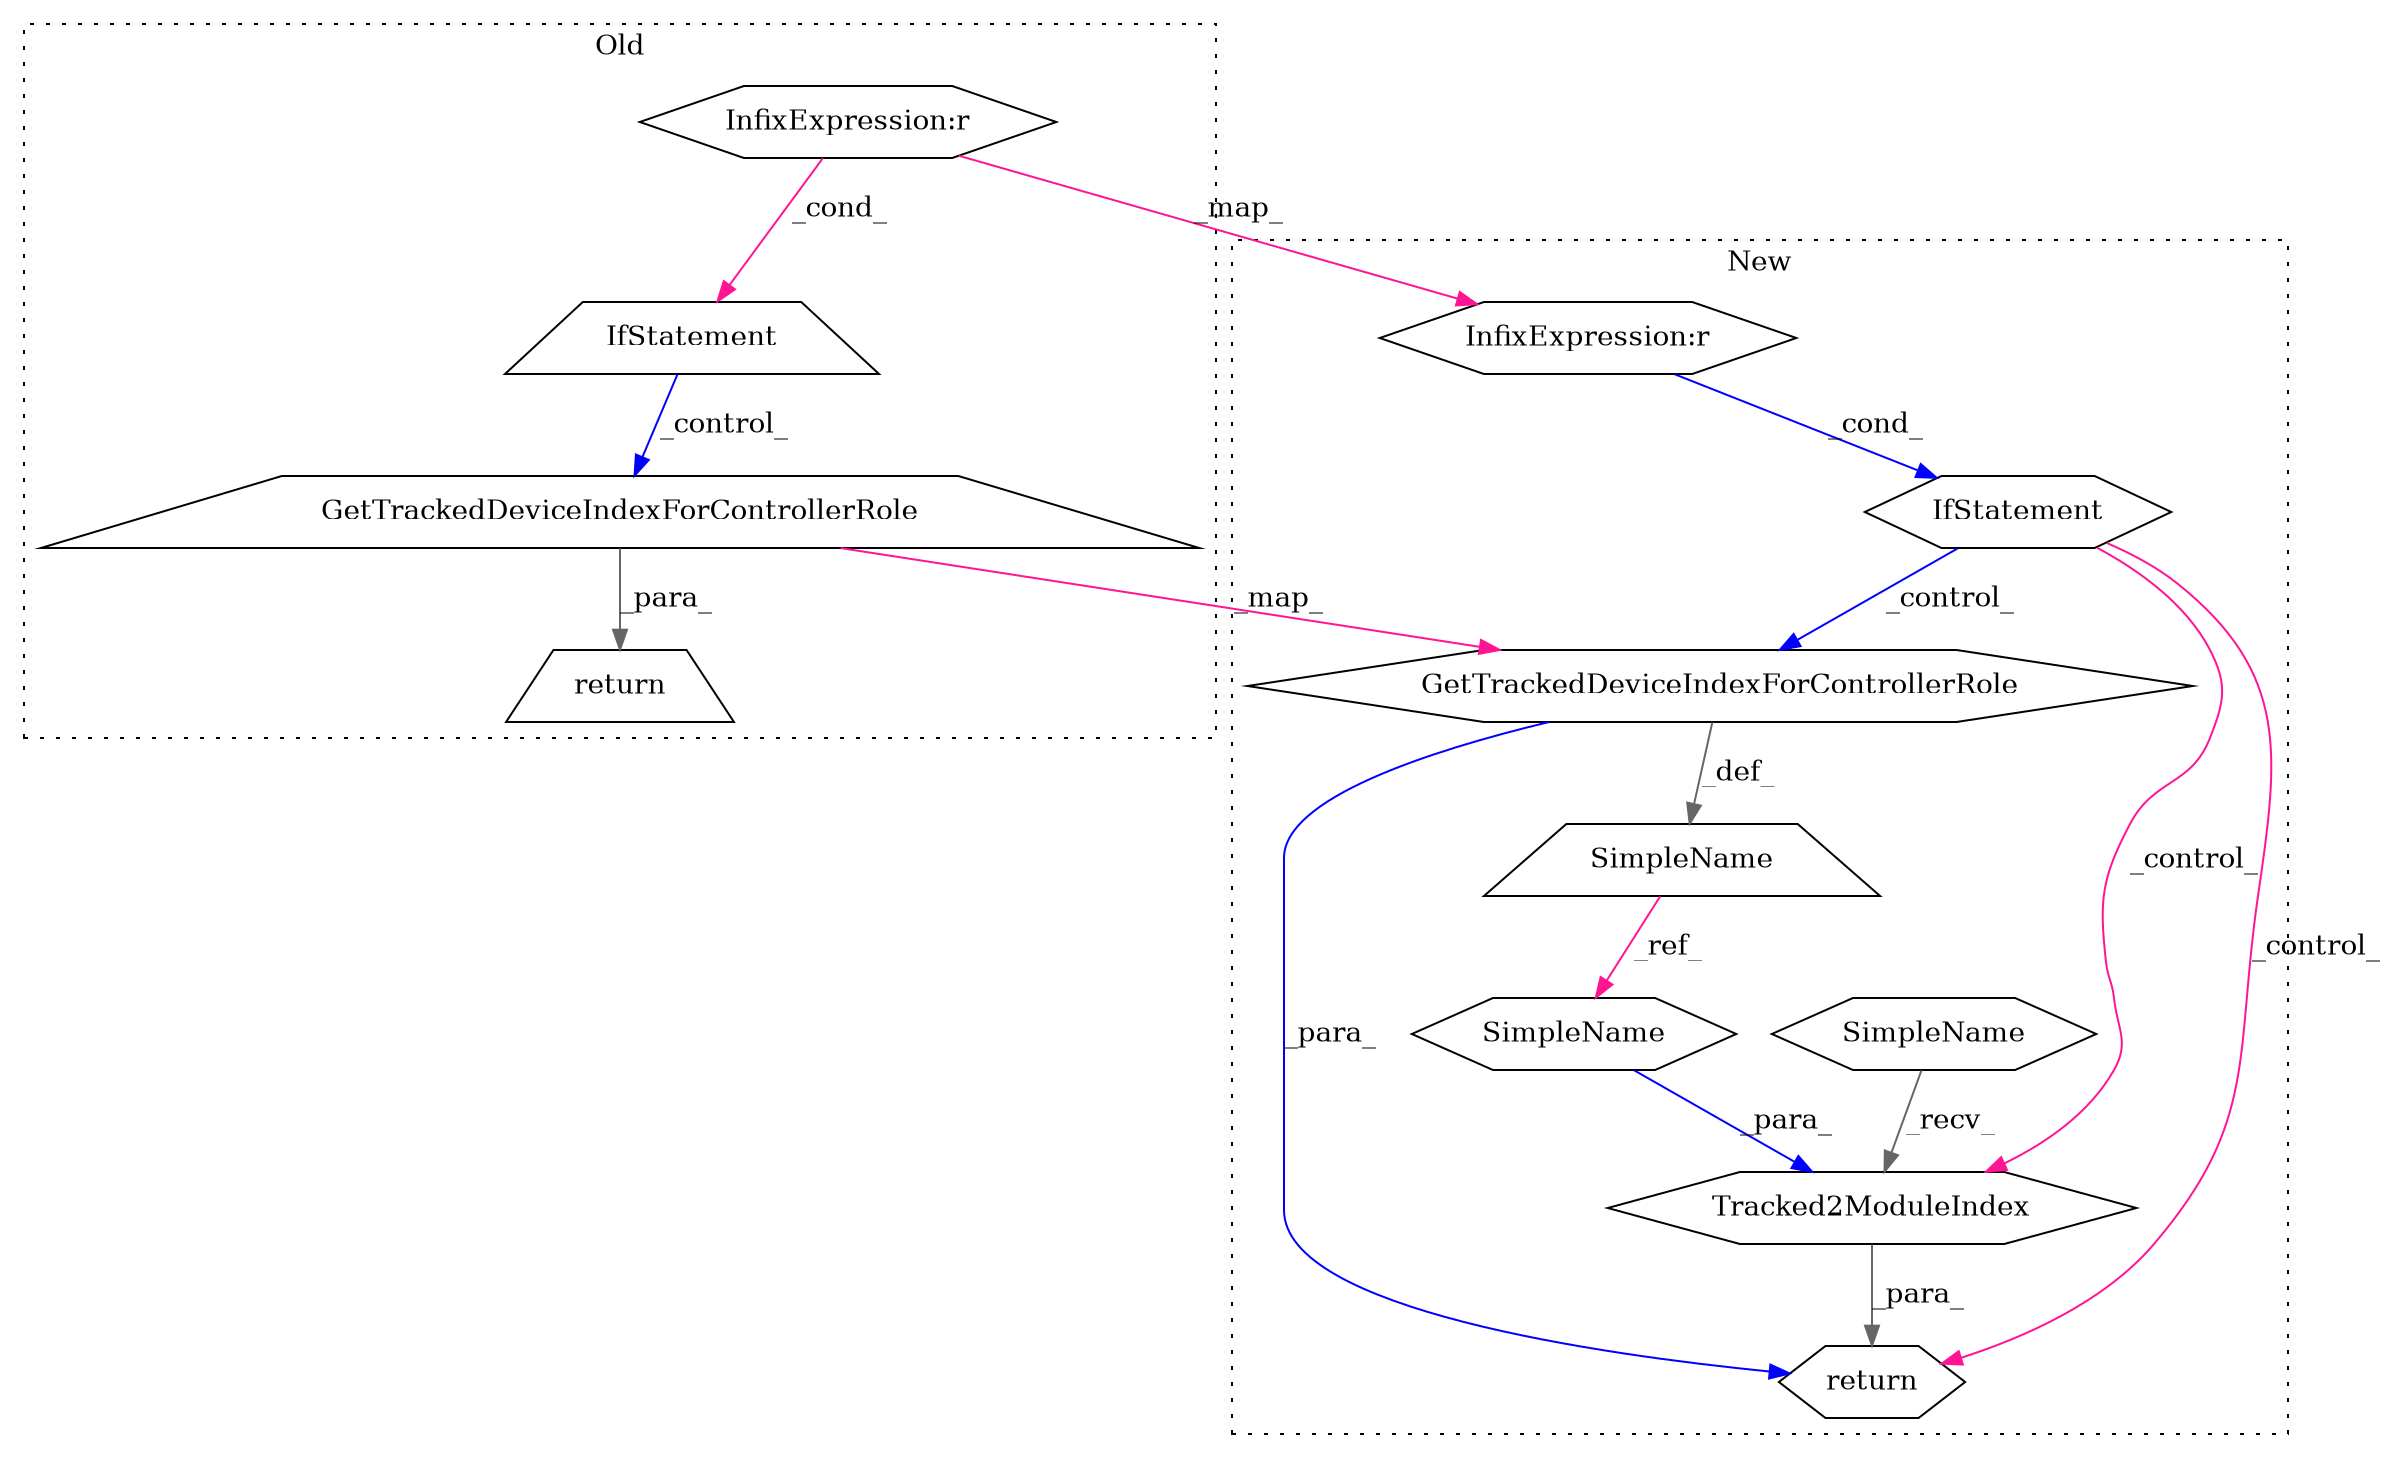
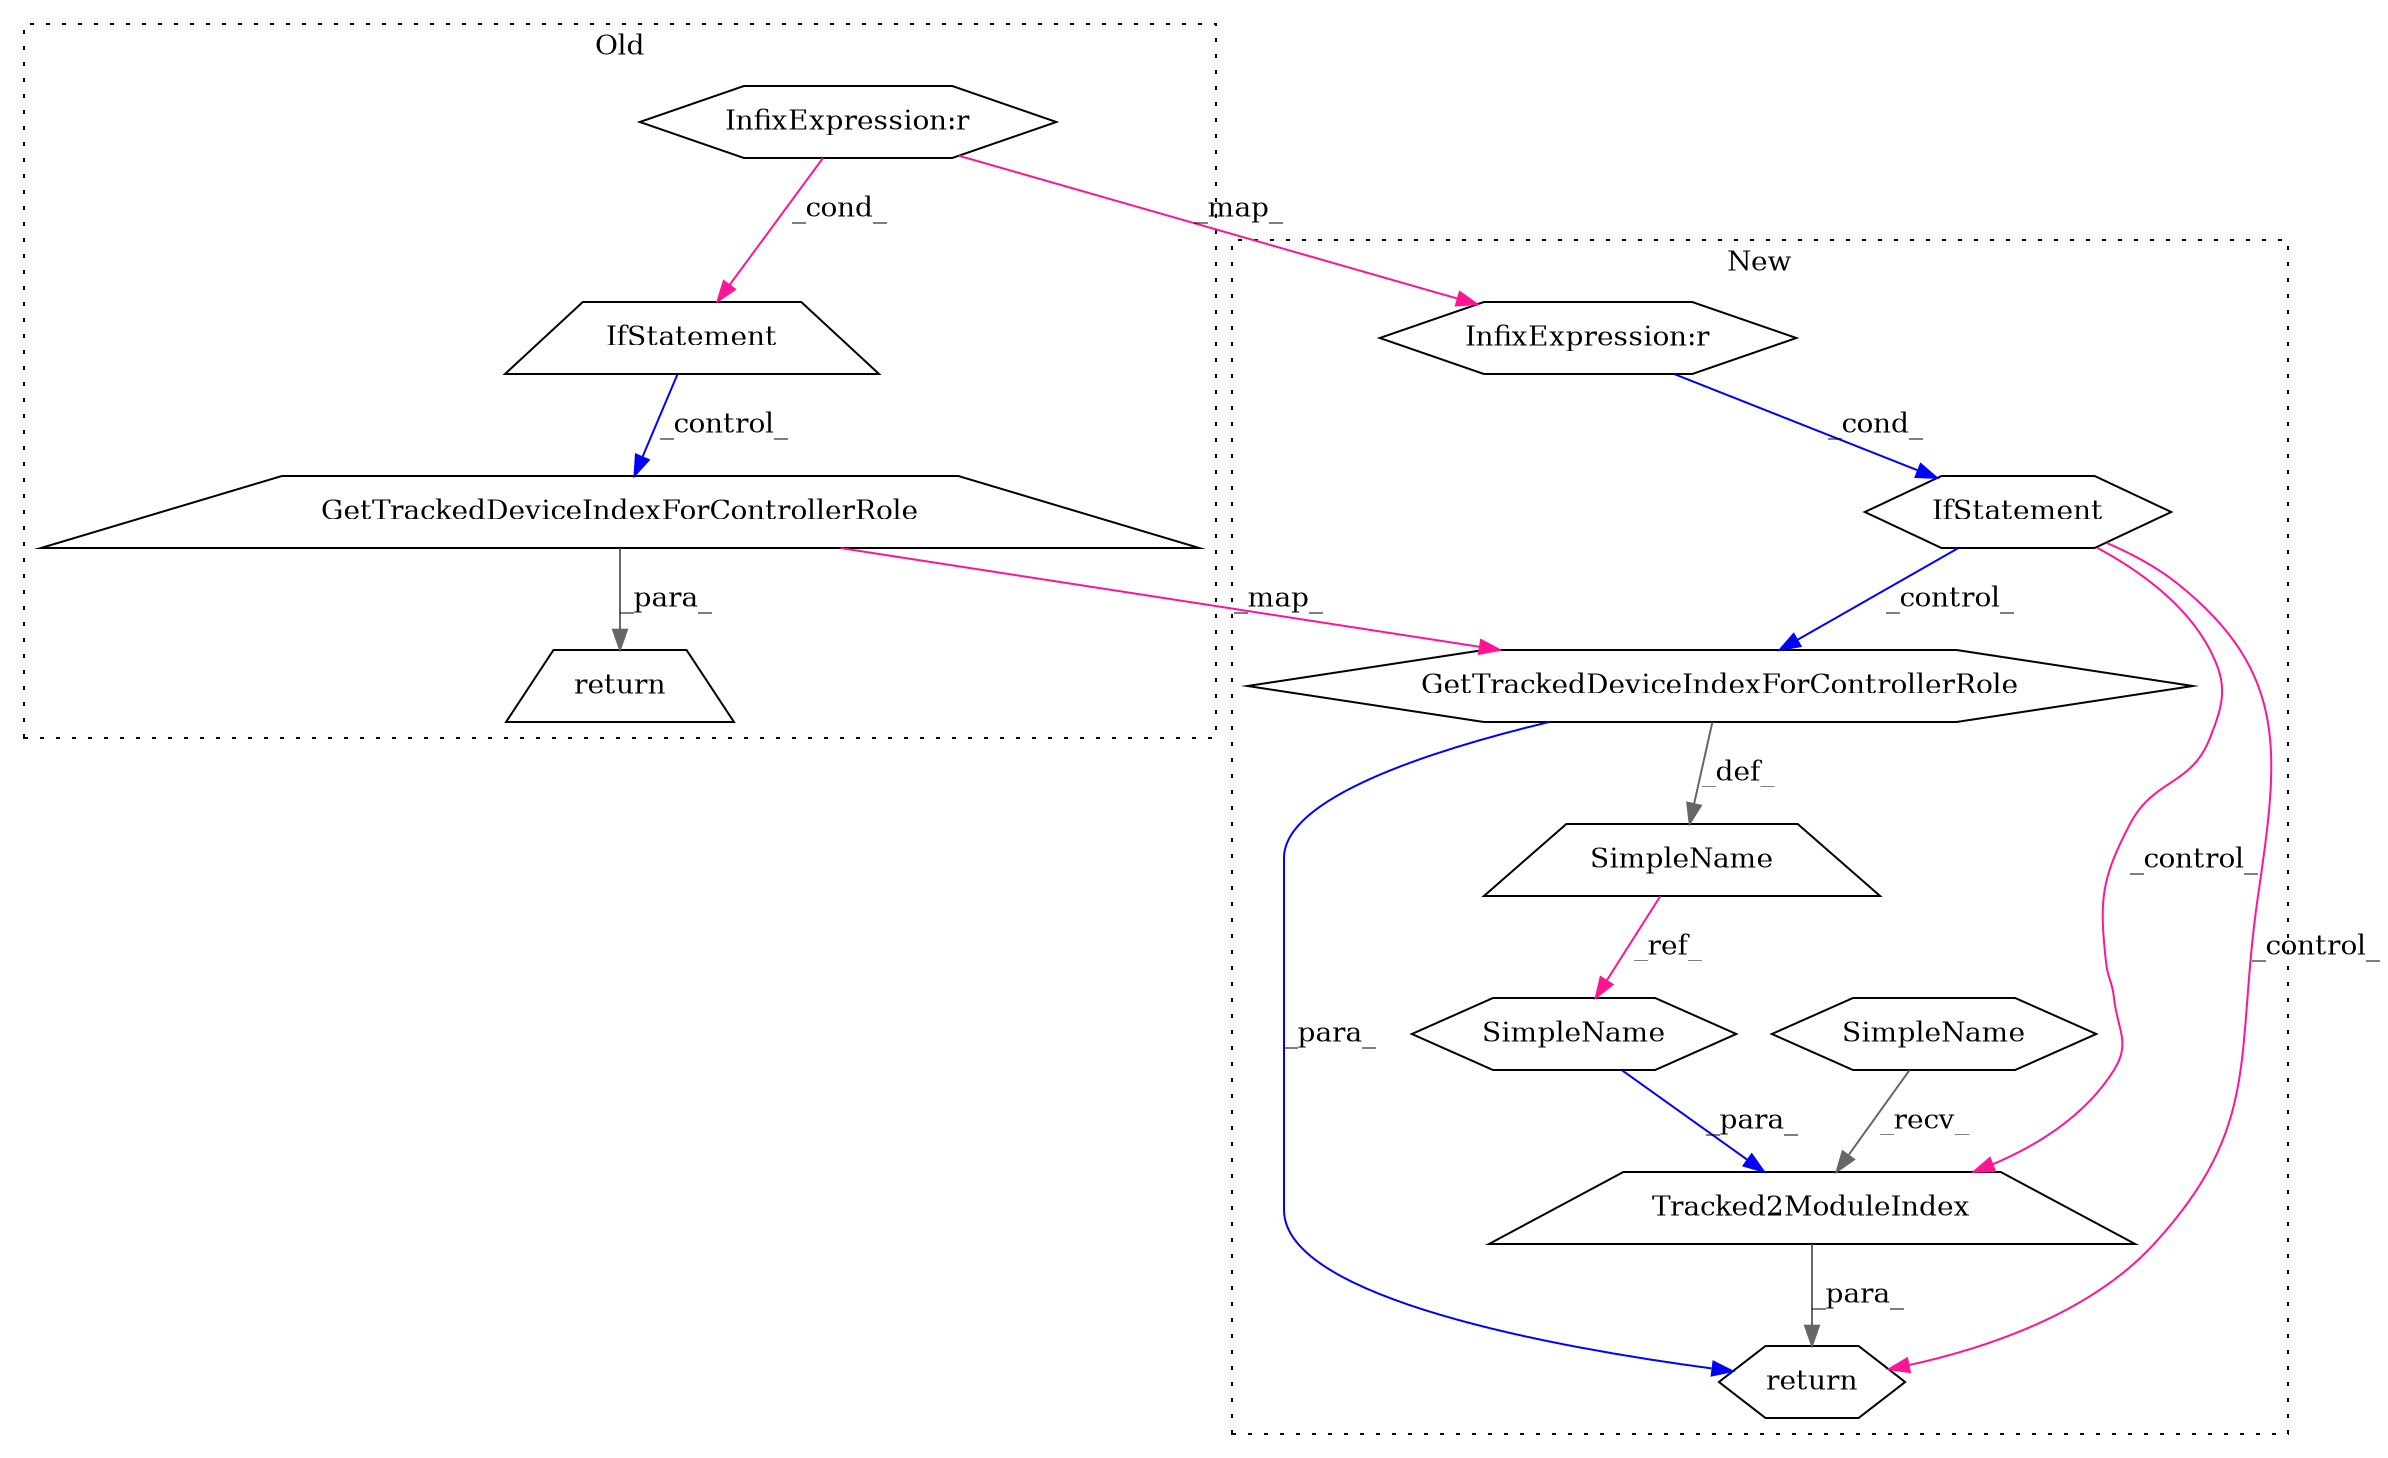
(1872, 1208) -> (1812, 1208)
